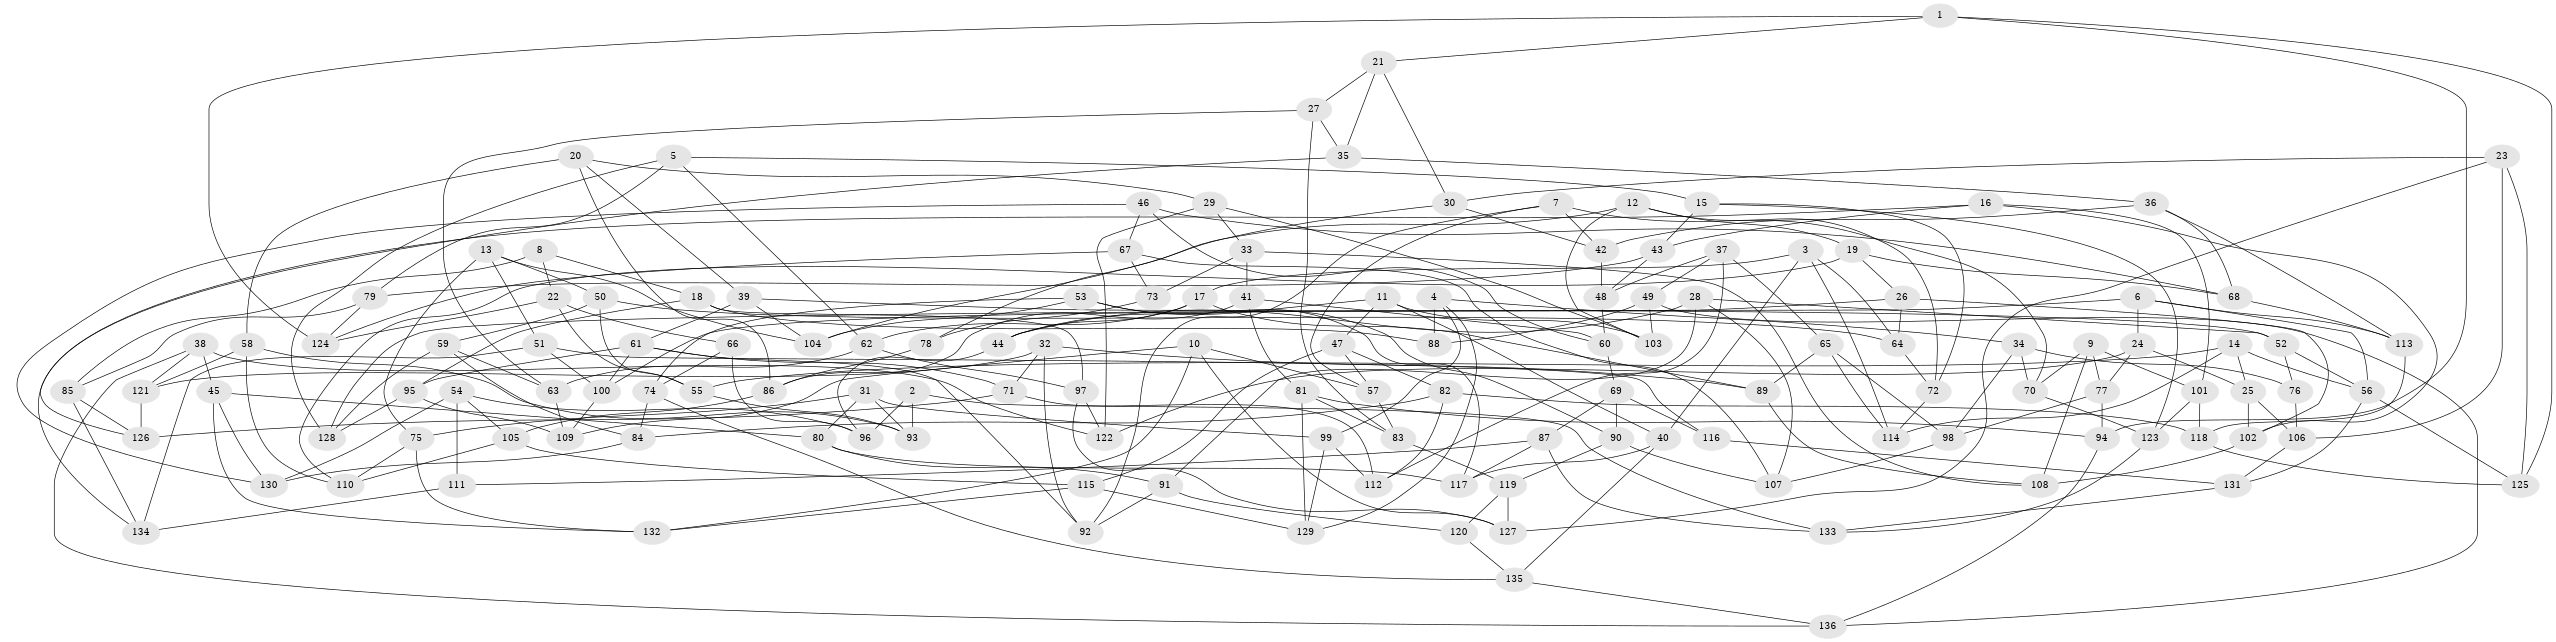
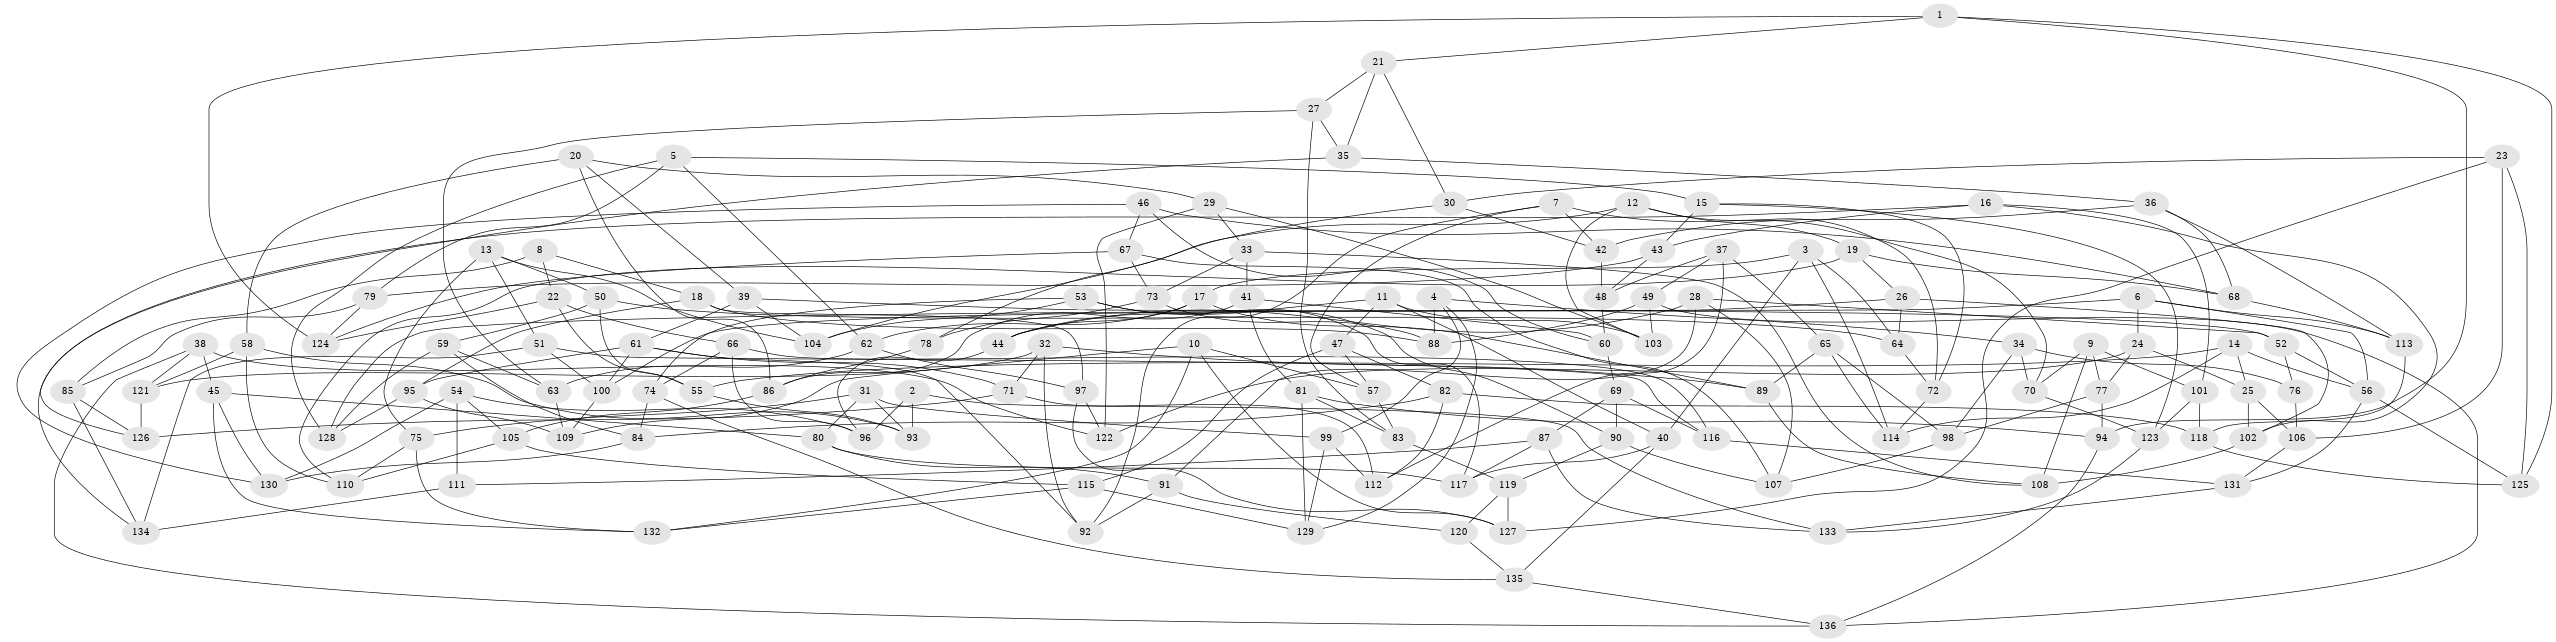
none -> (1248, 322)
none -> (1263, 357)
